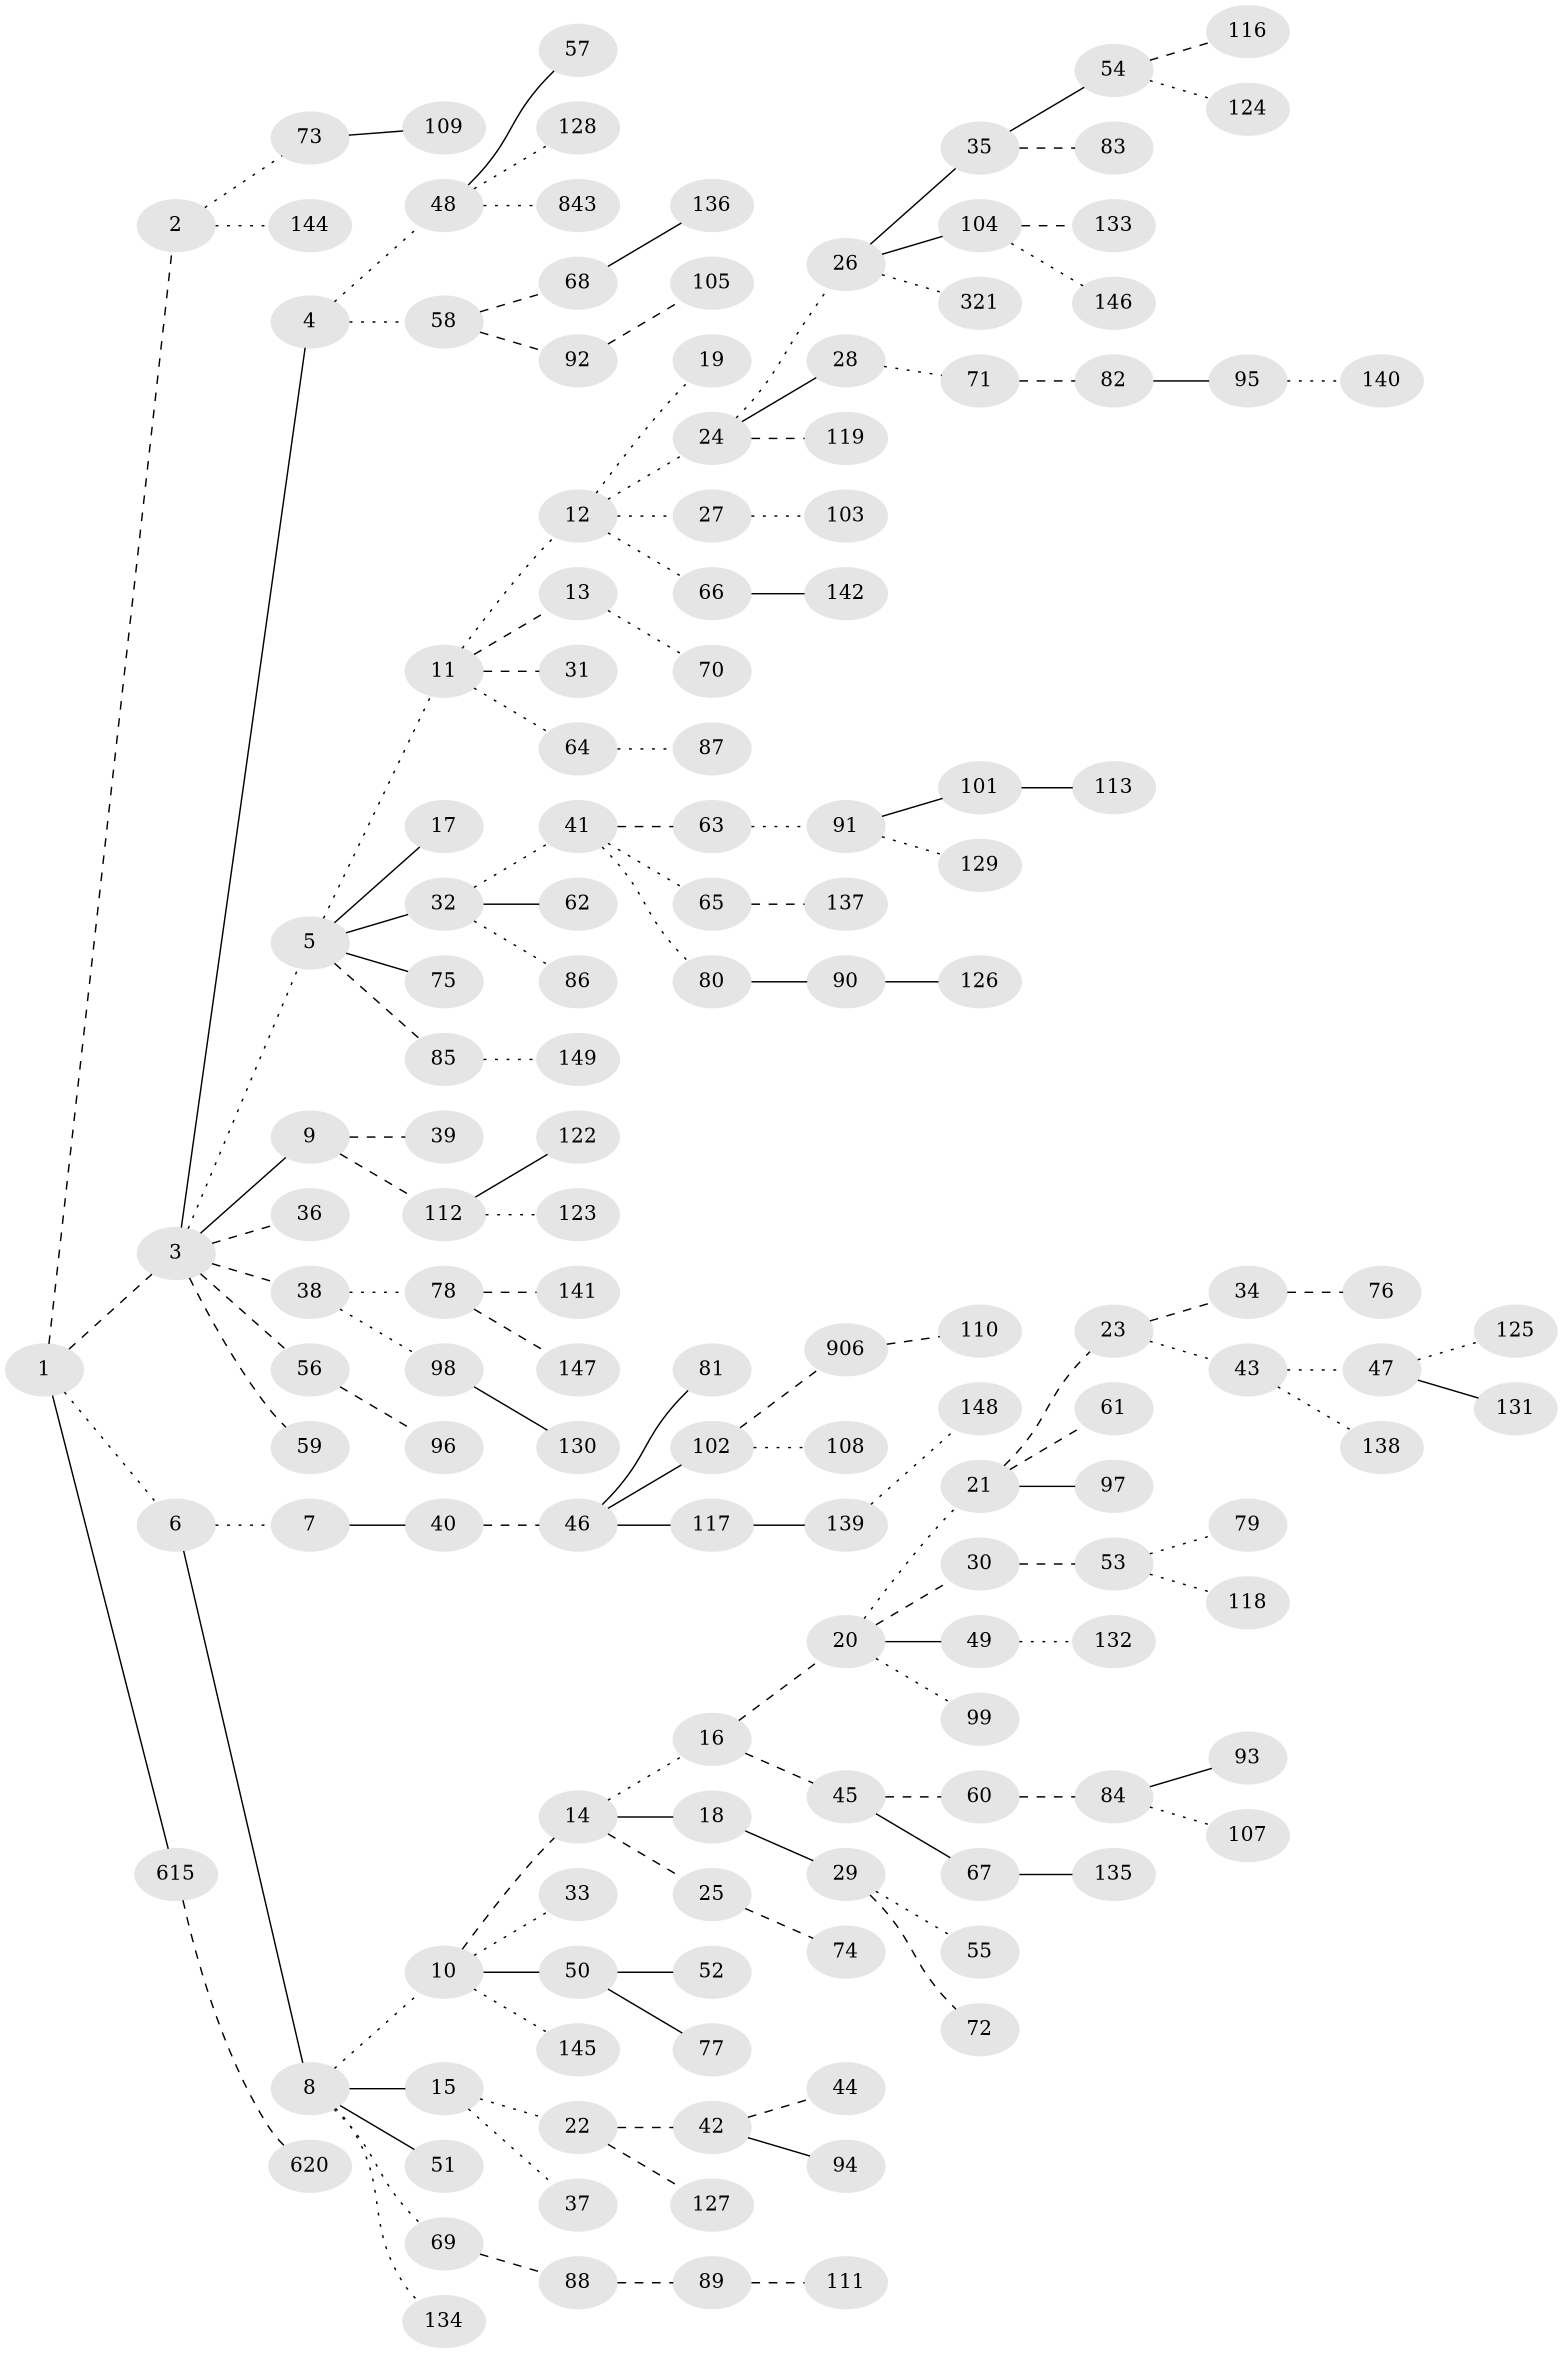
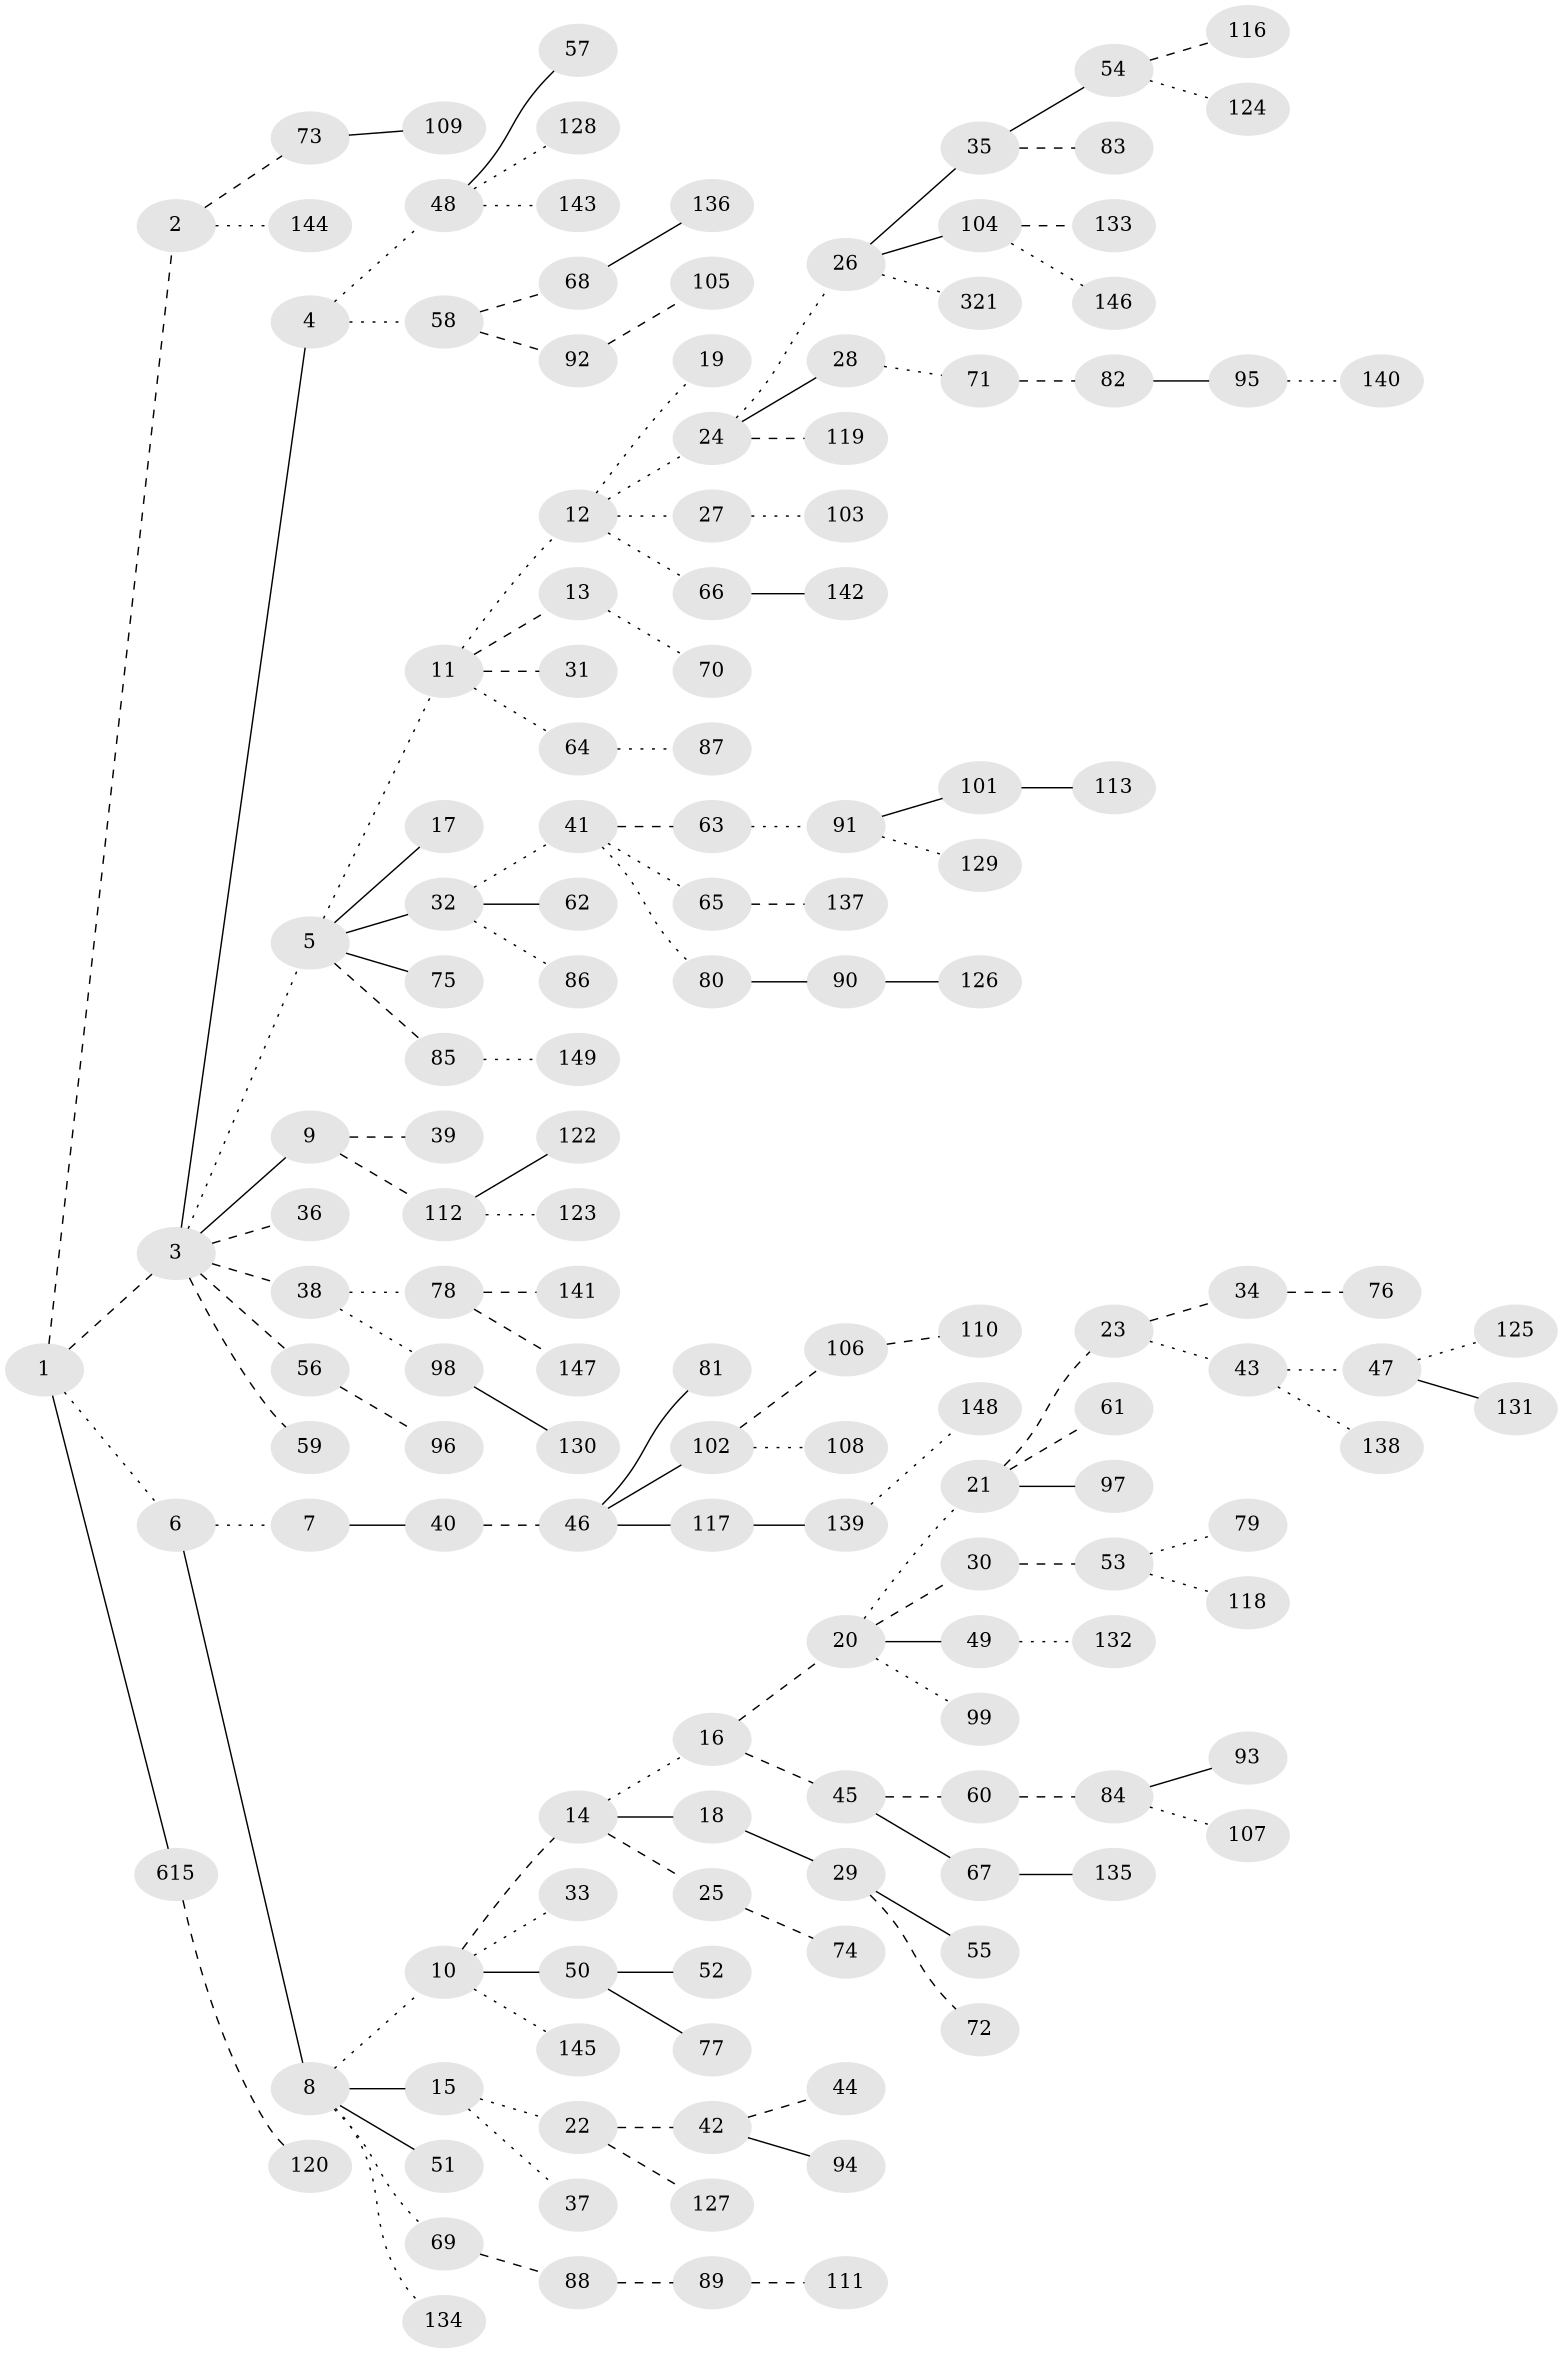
(243, 182) -> (243, 182)
(578, 206) -> (578, 206)
(846, 1350) -> (846, 1350)
(913, 1913) -> (913, 1913)
(310, 2166) -> (310, 2166)
